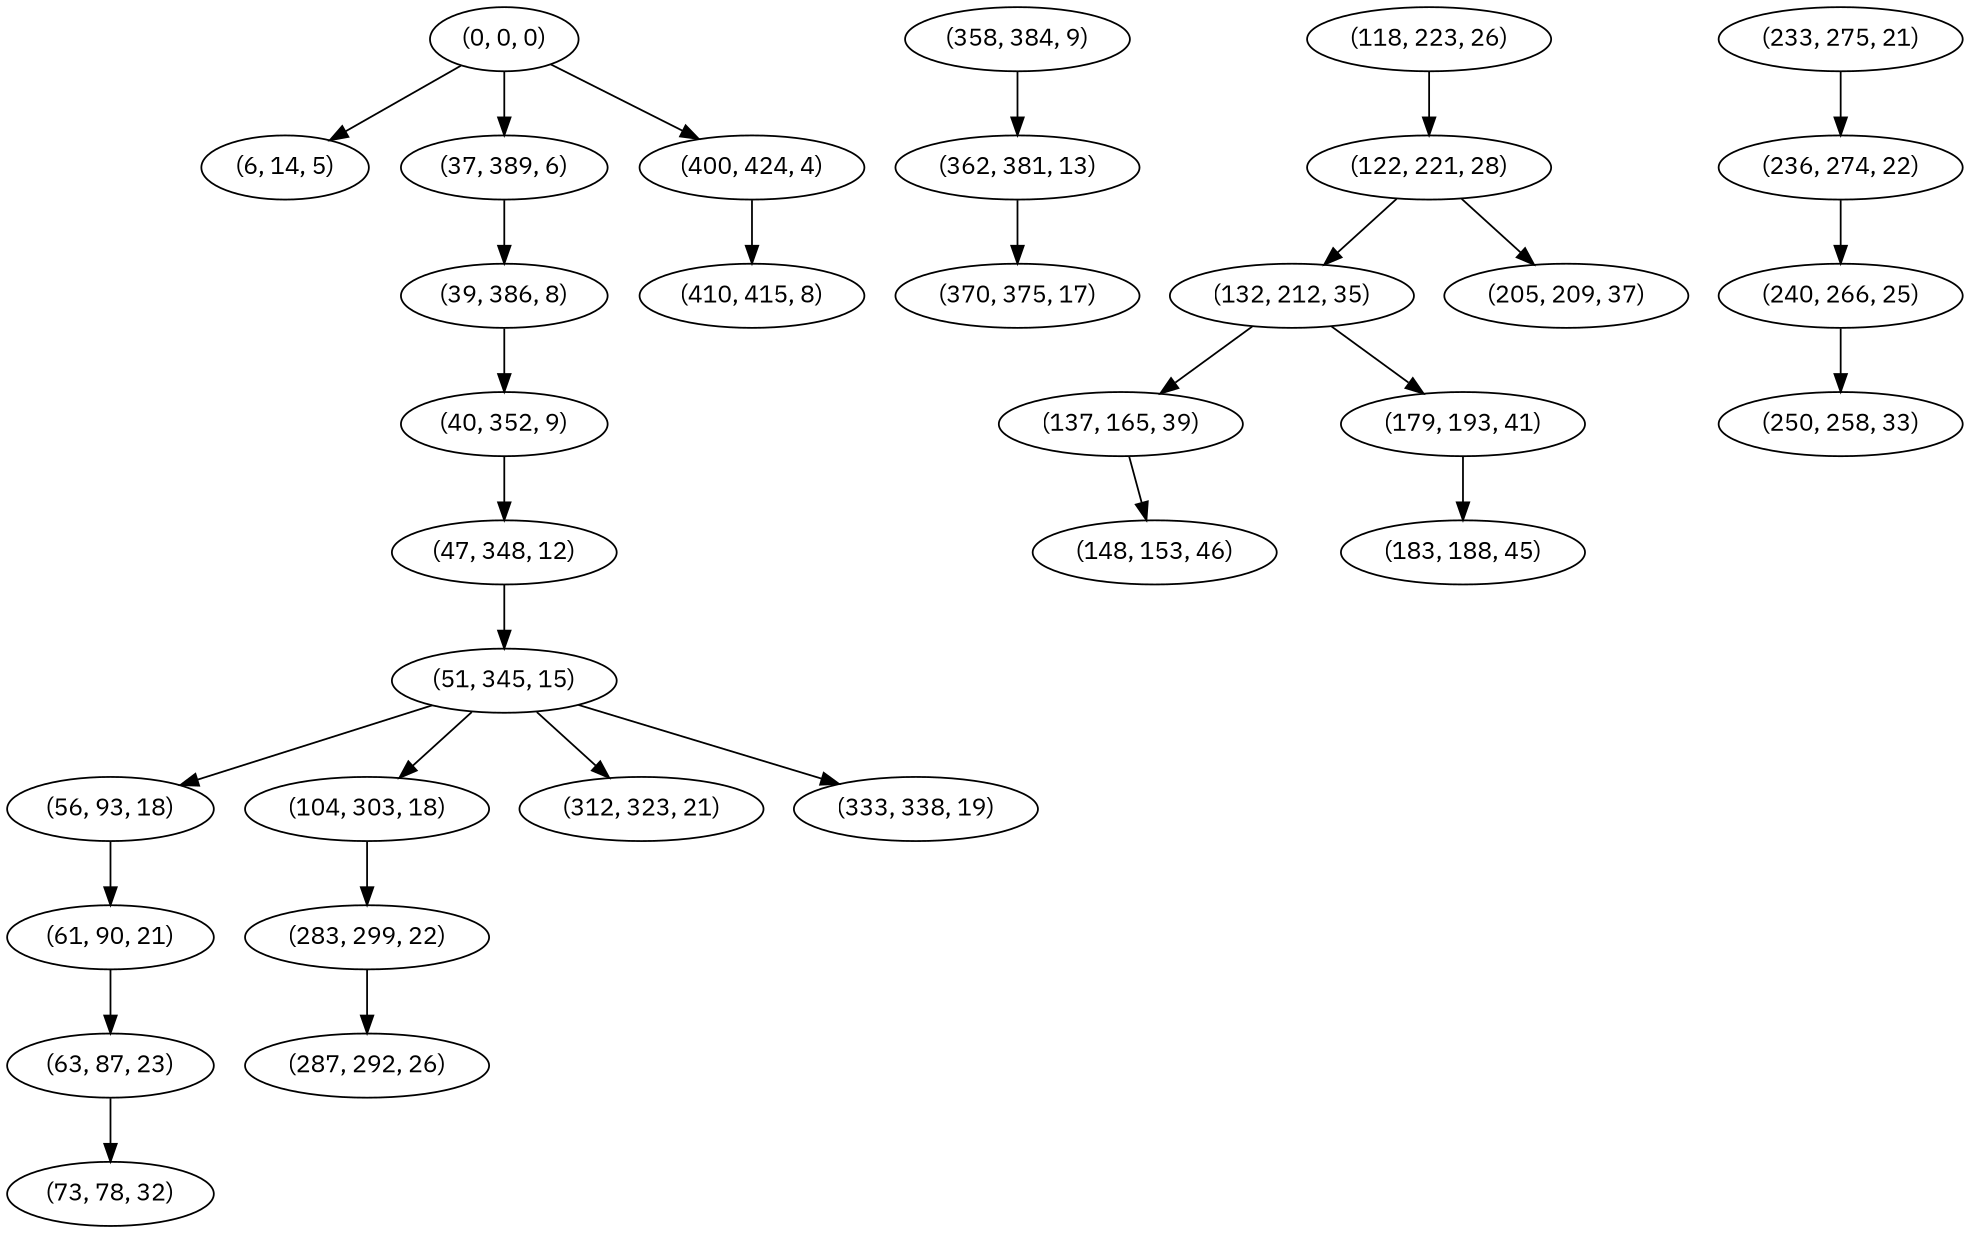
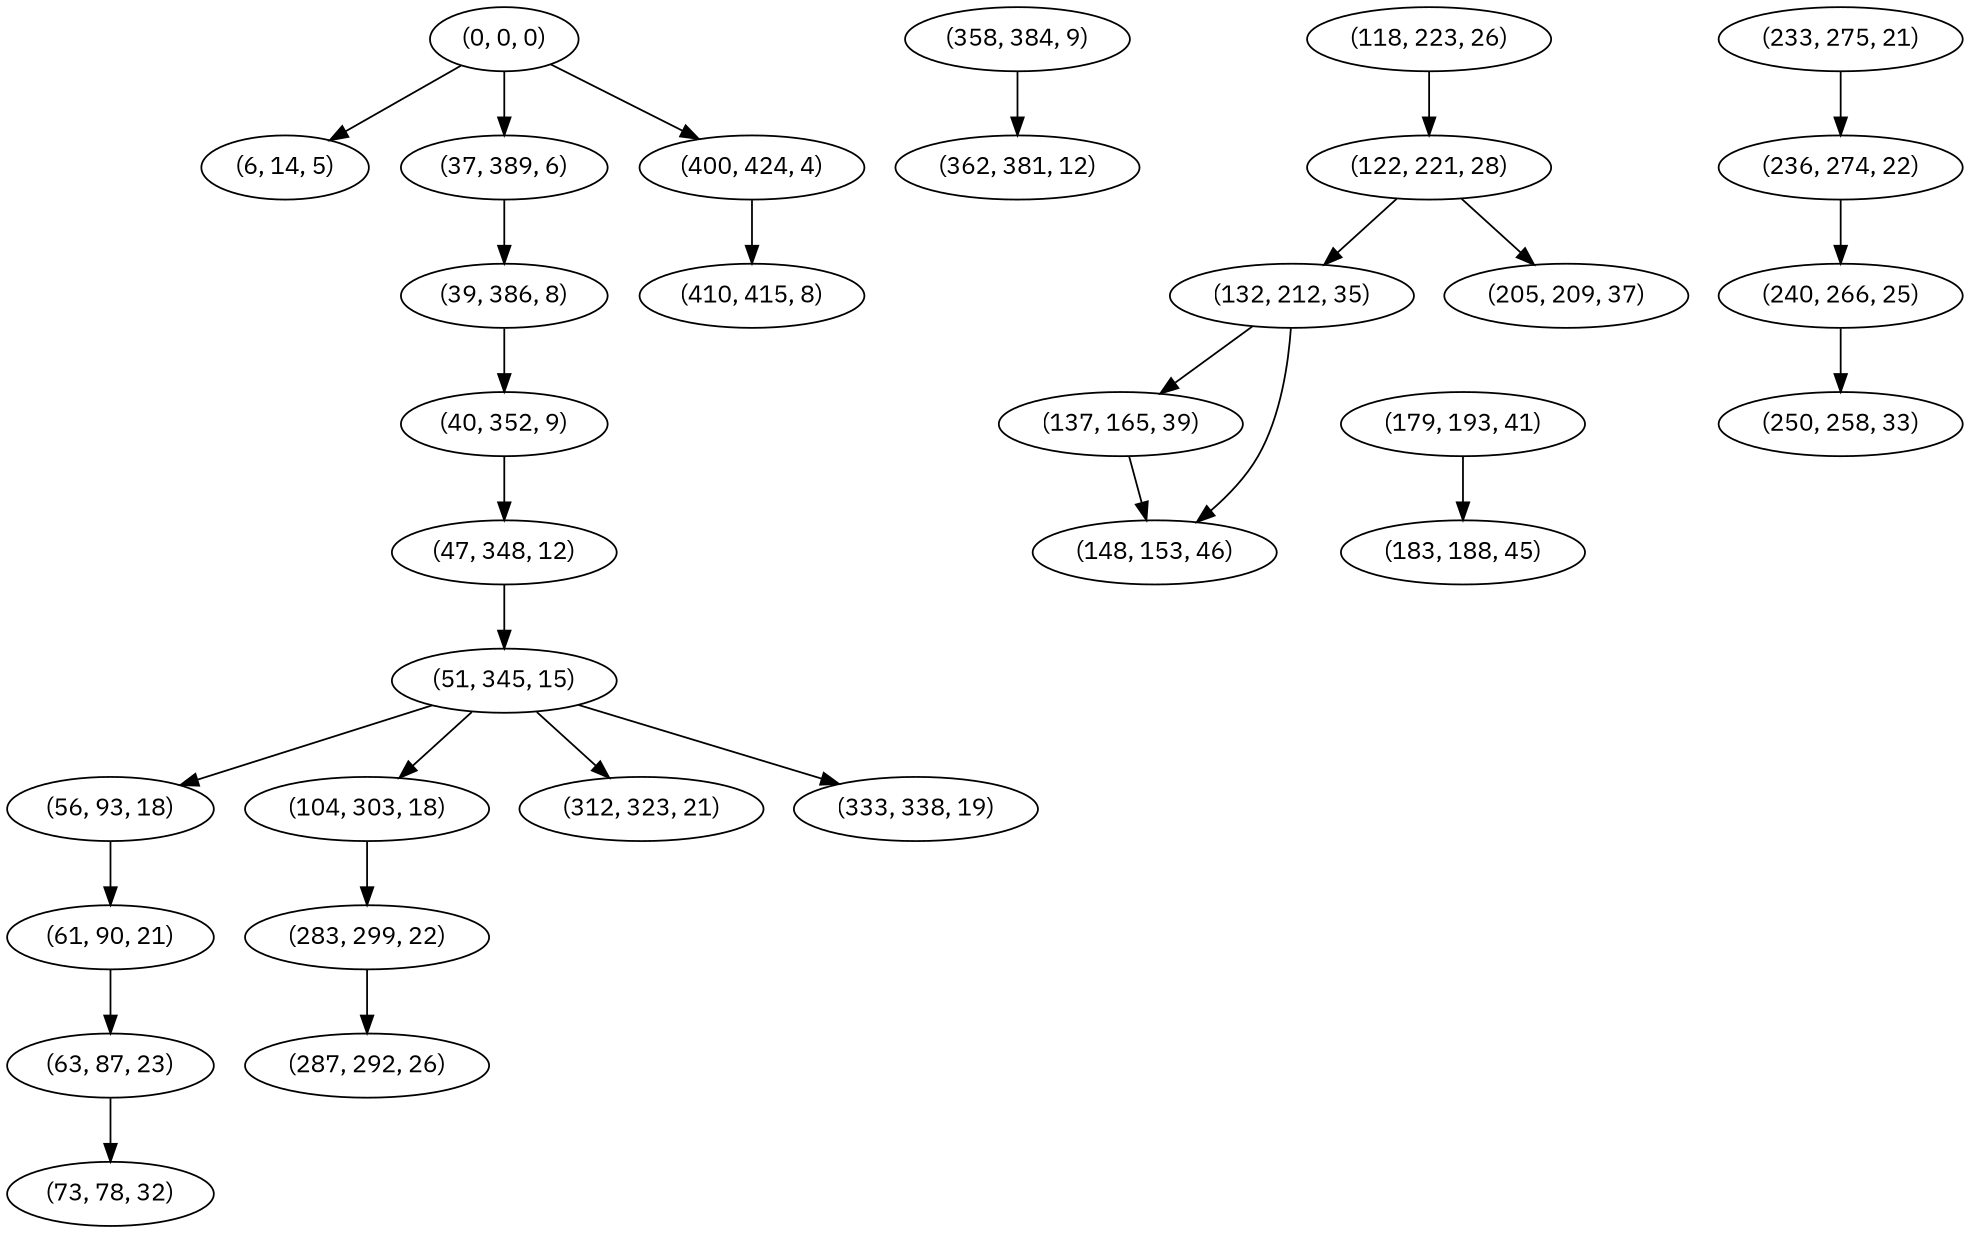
(1017, 168) -> (1017, 168)
(1017, 296) -> none
(1370, 355) -> (1271, 429)
